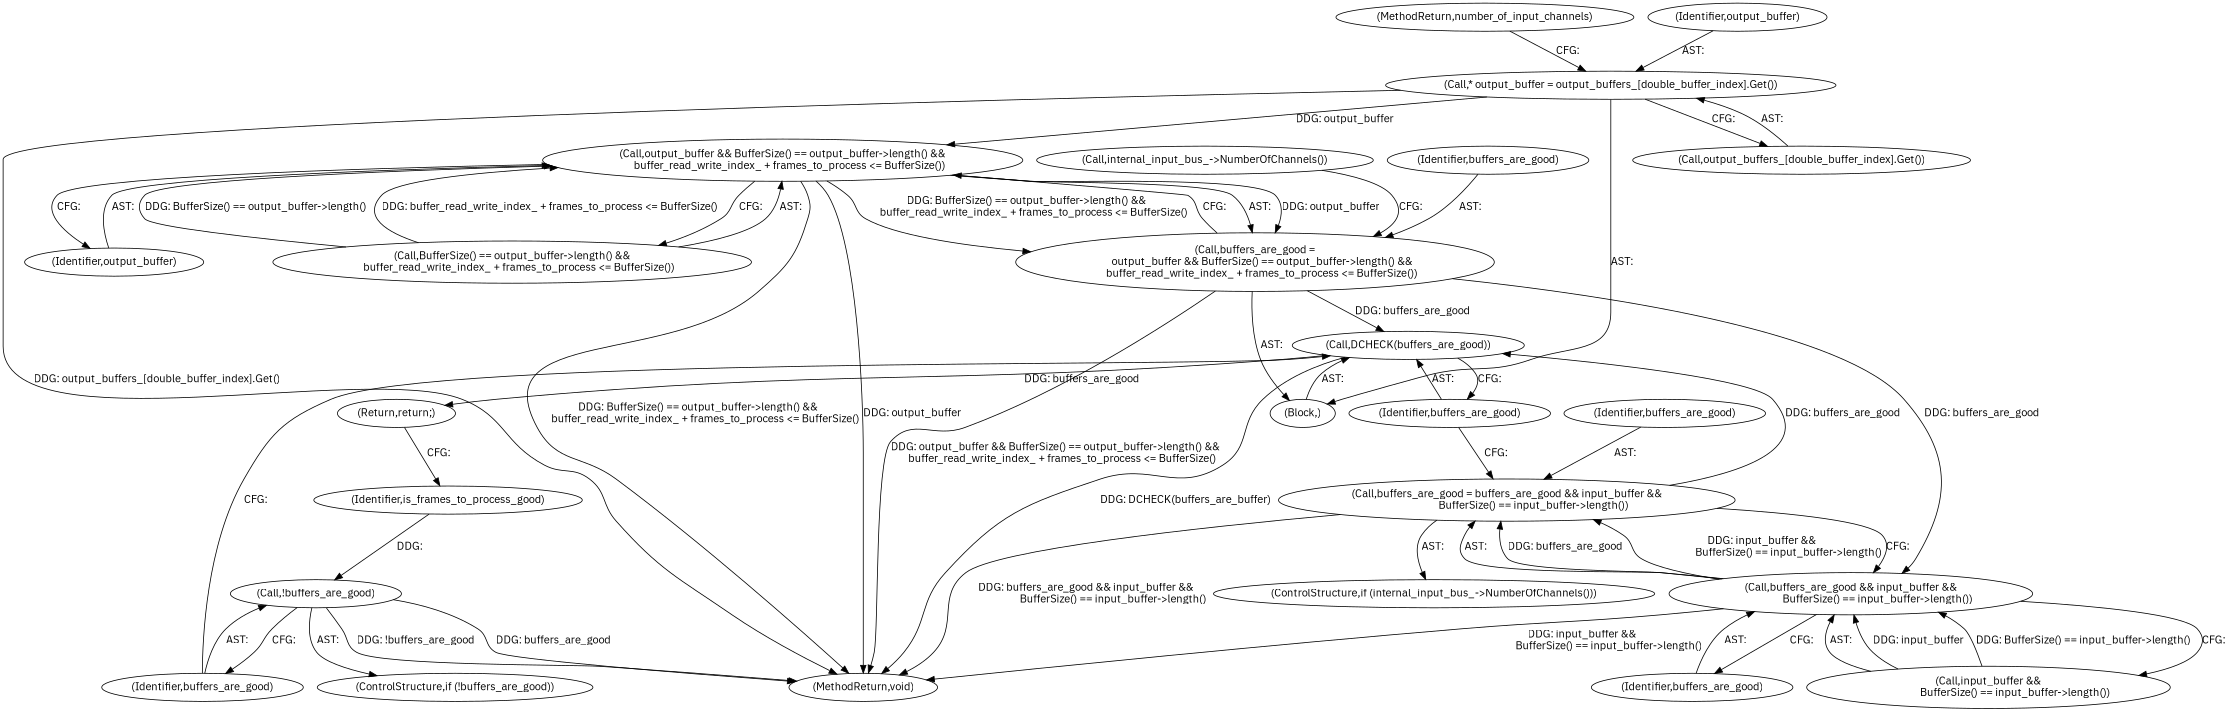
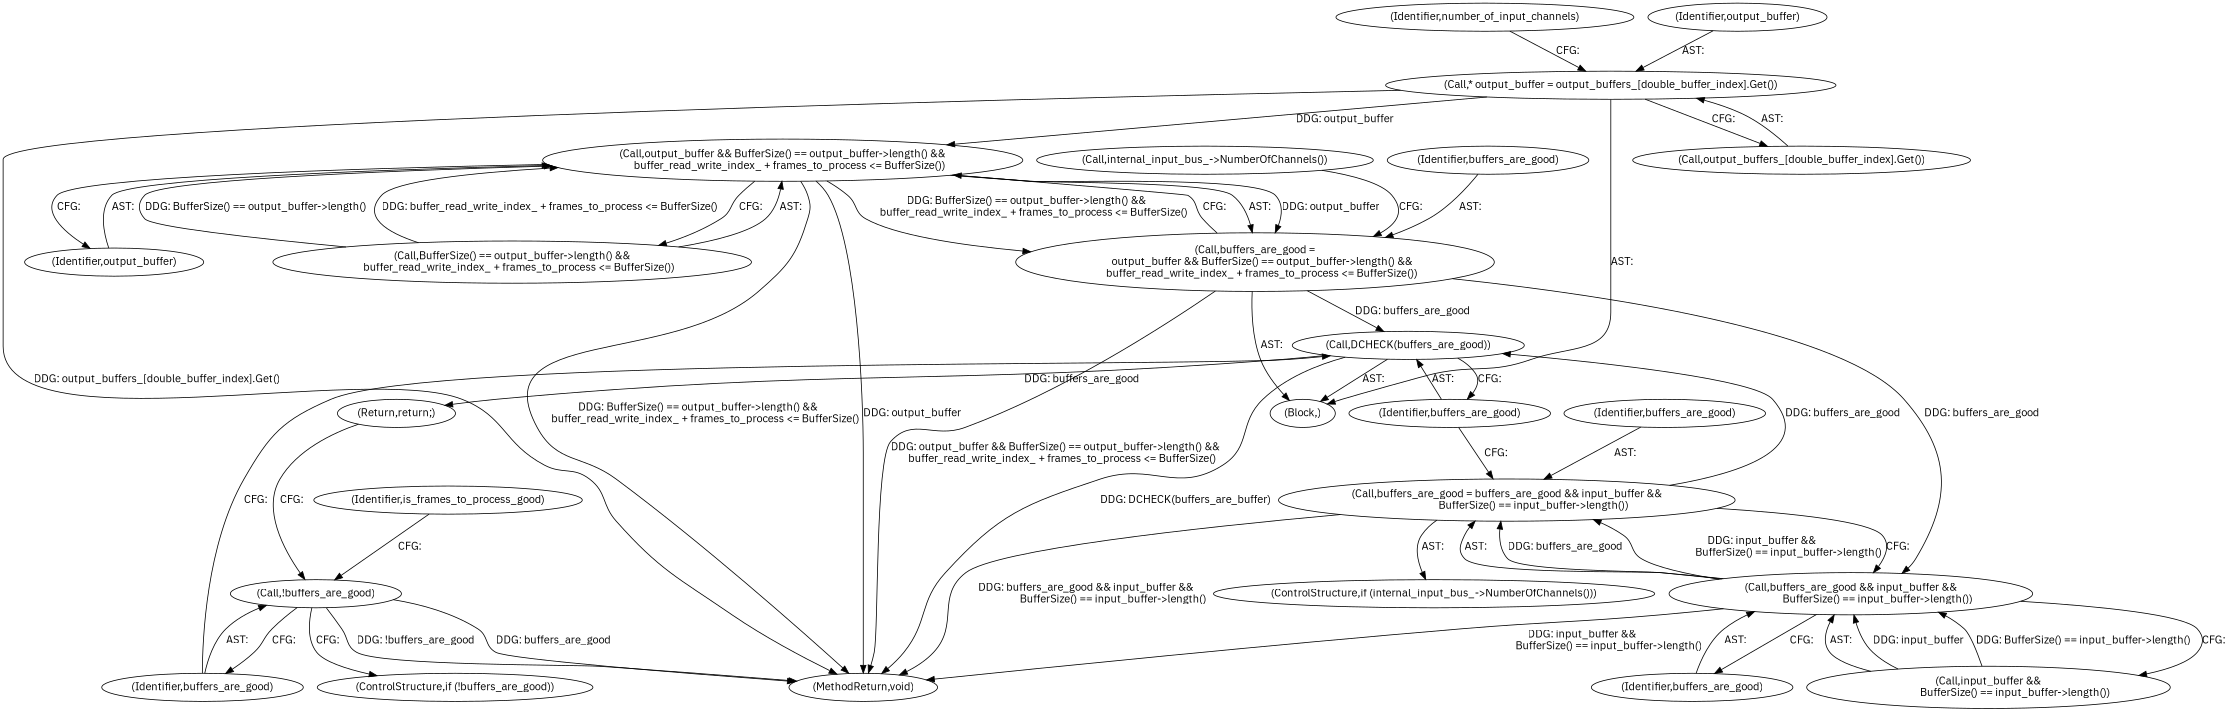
(1485, 17) -> (1485, 17)
(1319, 376) -> (1357, 378)
(420, 453) -> (279, 481)
(411, 547) -> (411, 547)
(329, 641) -> (329, 641)
